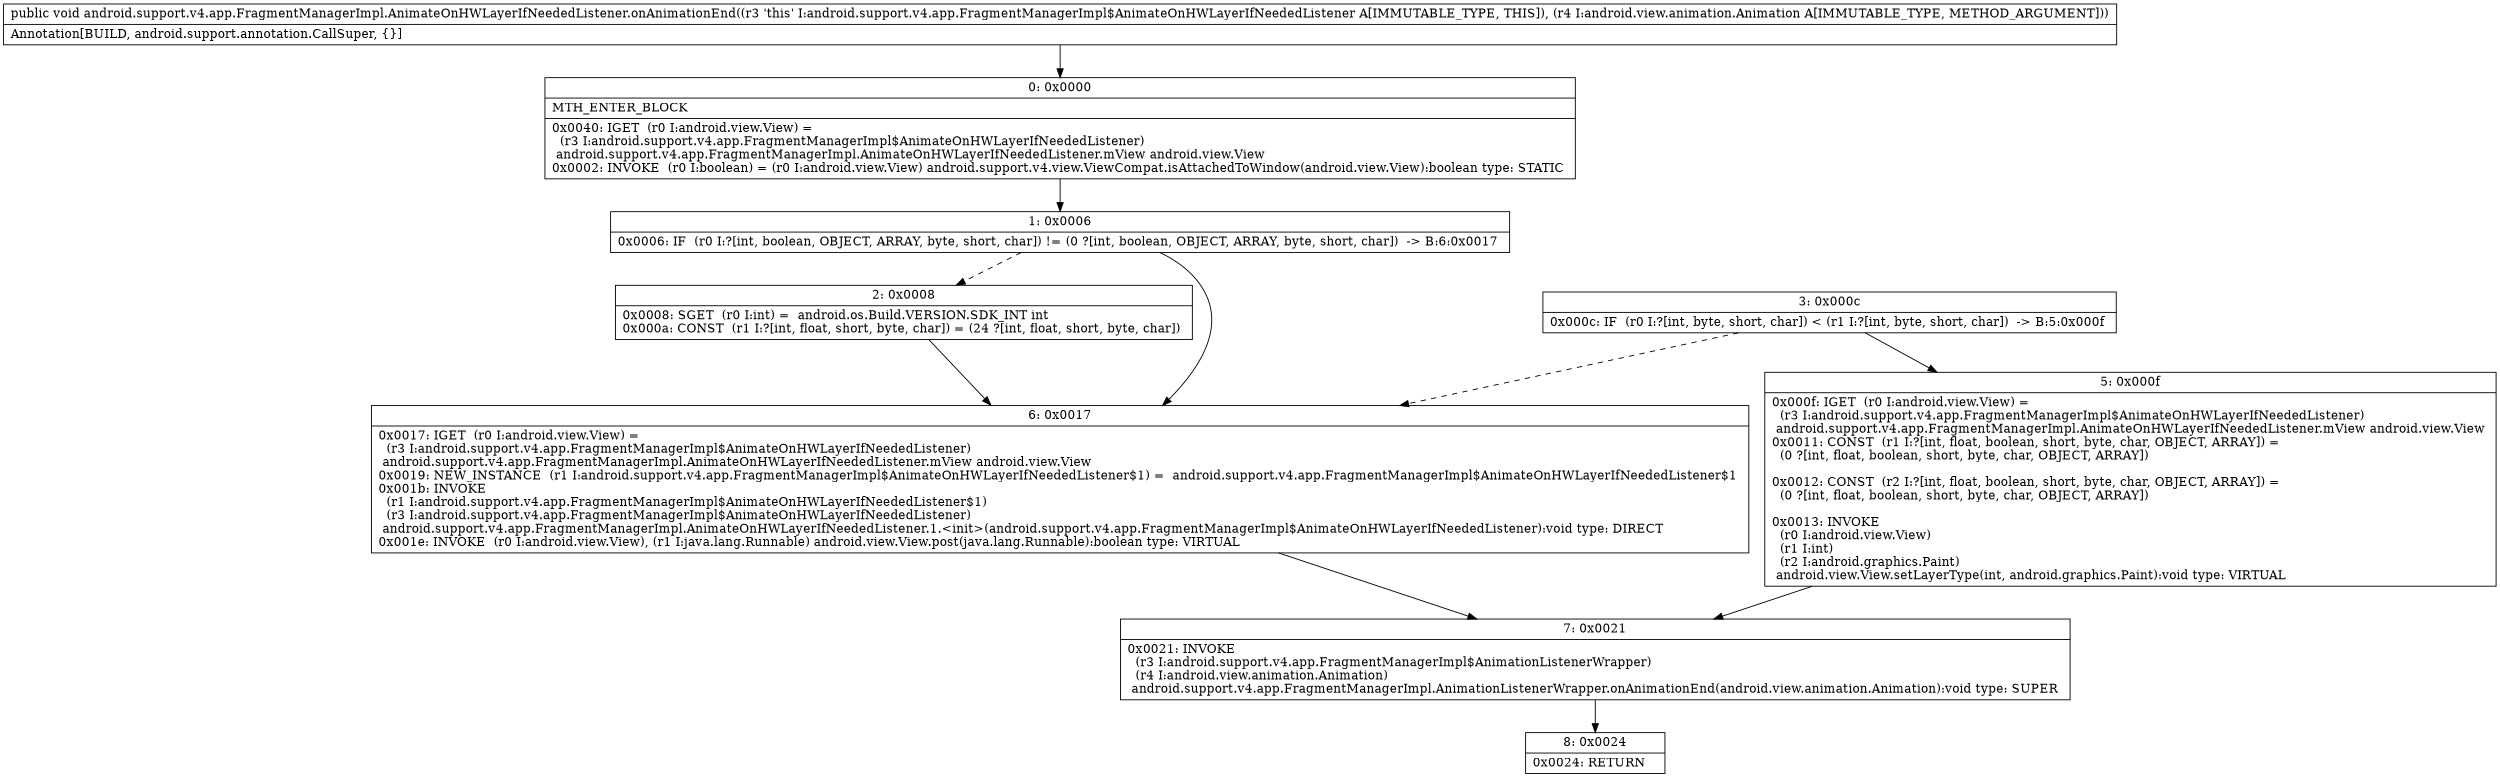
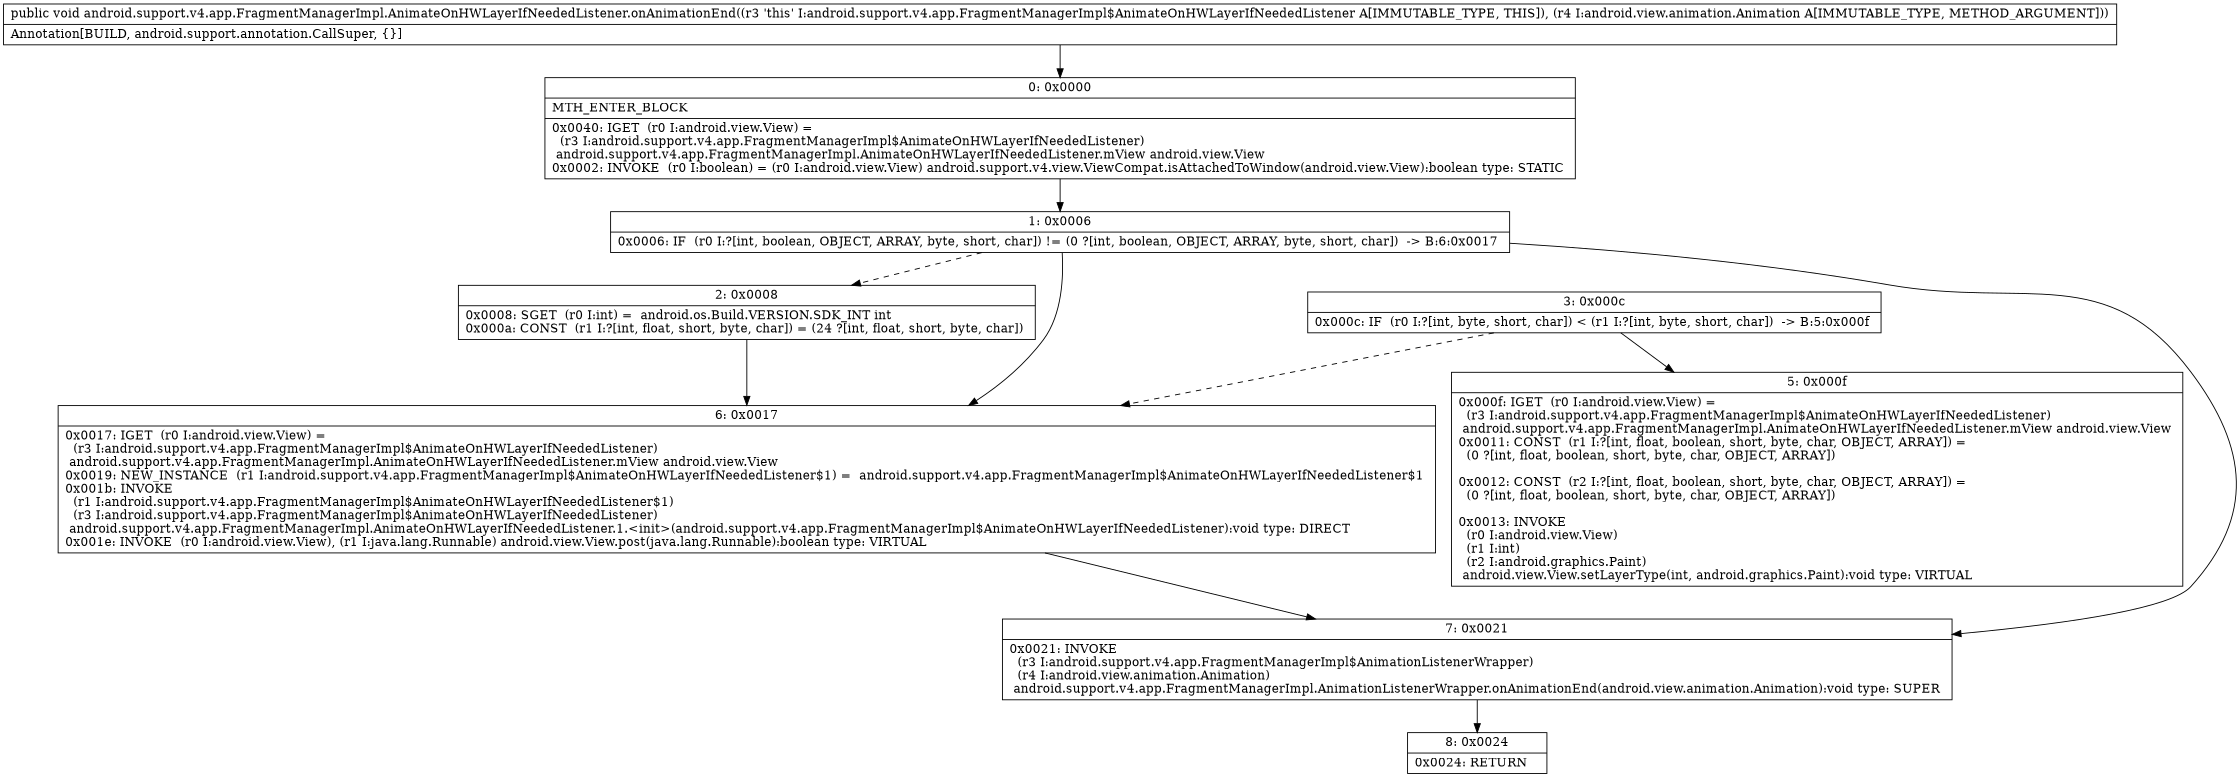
(1767, 601) -> (2098, 303)
